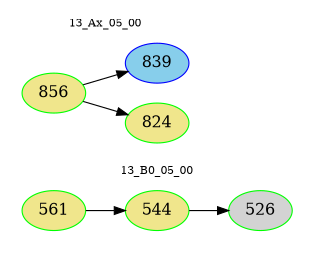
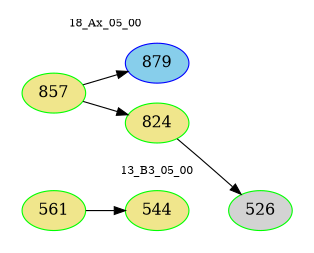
(106, 24) -> (106, 24)
(157, 63) -> (157, 63)
(54, 93) -> (54, 93)
(157, 171) -> (157, 171)
(203, 211) -> (211, 167)
